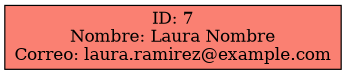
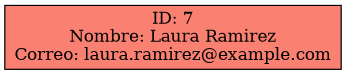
(173, 37) -> (173, 37)
